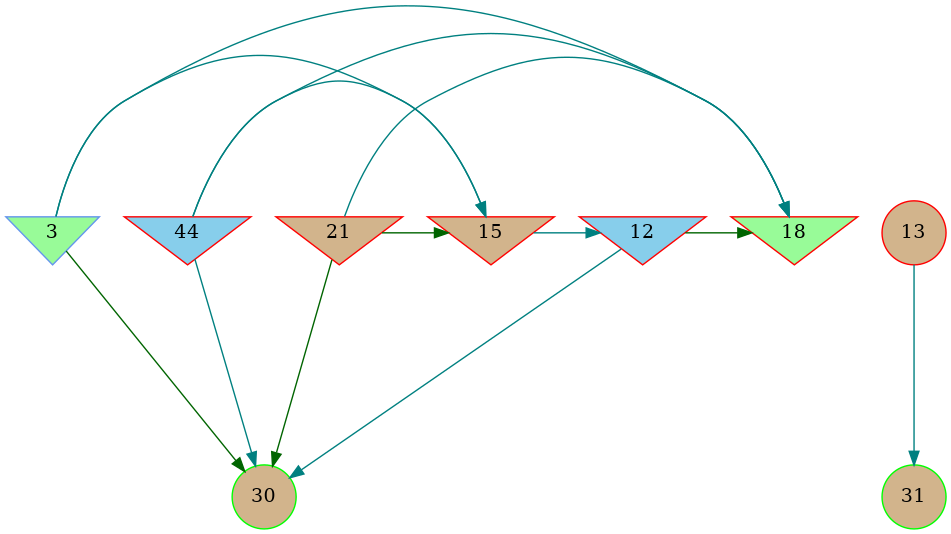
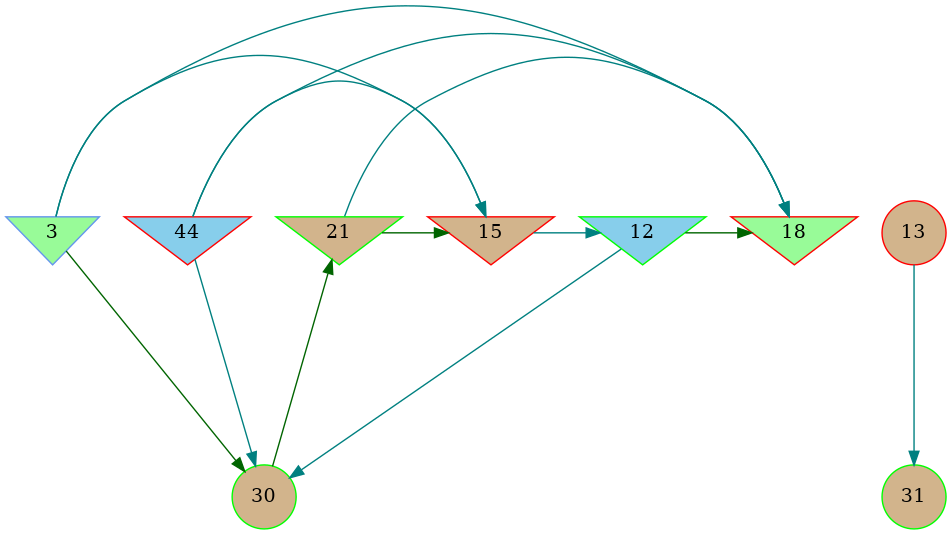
(339, 233) -> (339, 233)
(643, 233) -> (643, 233)
(304, 356) -> (300, 370)
